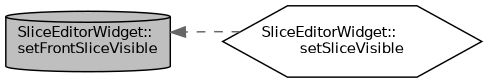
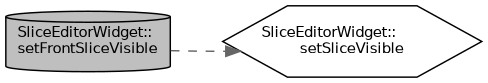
(213, 32) -> (198, 51)
